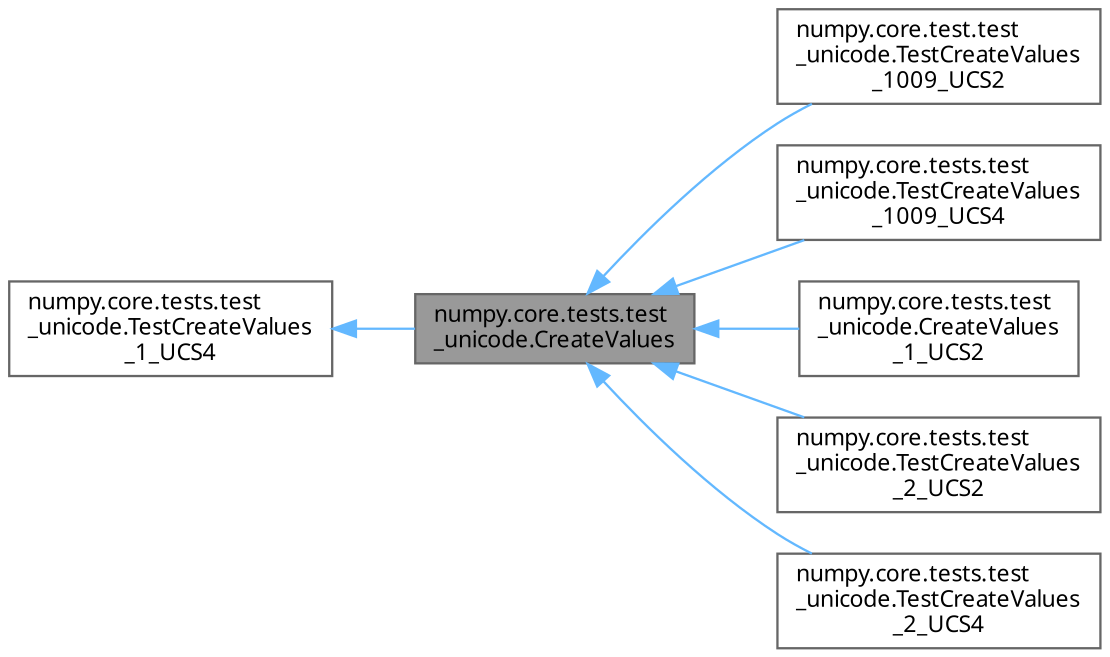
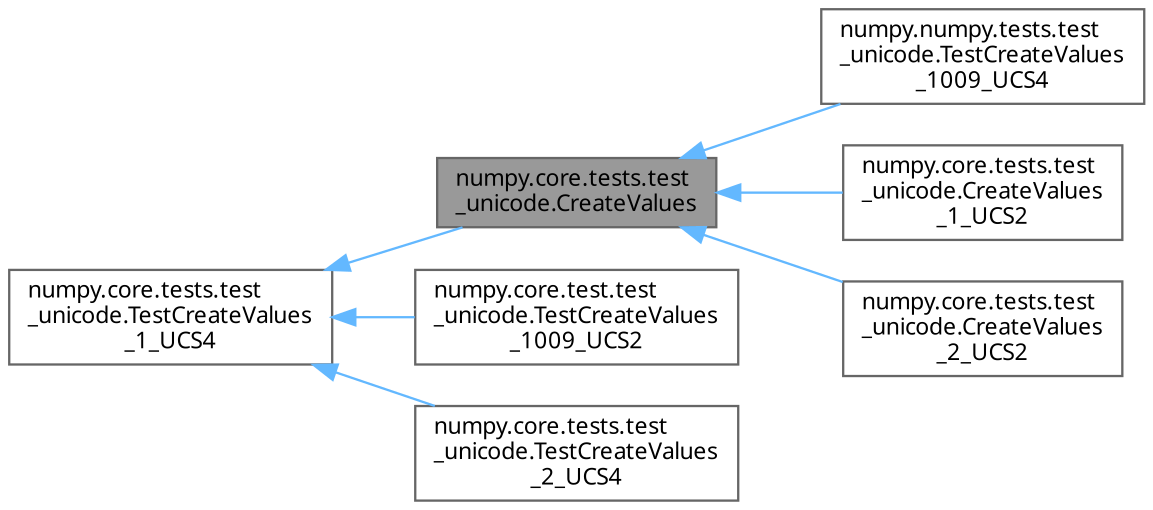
(701, 182) -> (385, 317)
(939, 193) -> (983, 57)
(939, 465) -> (983, 329)
(701, 476) -> (385, 389)
